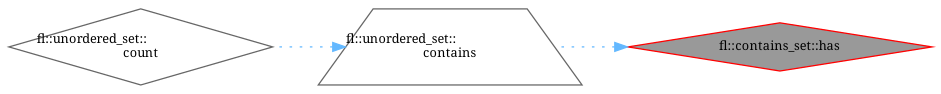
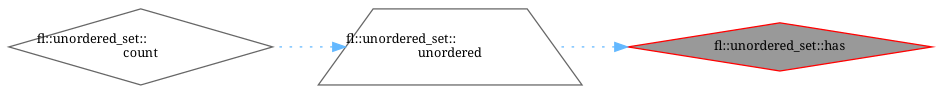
(450, 47) -> (450, 47)
(780, 47) -> (780, 47)
